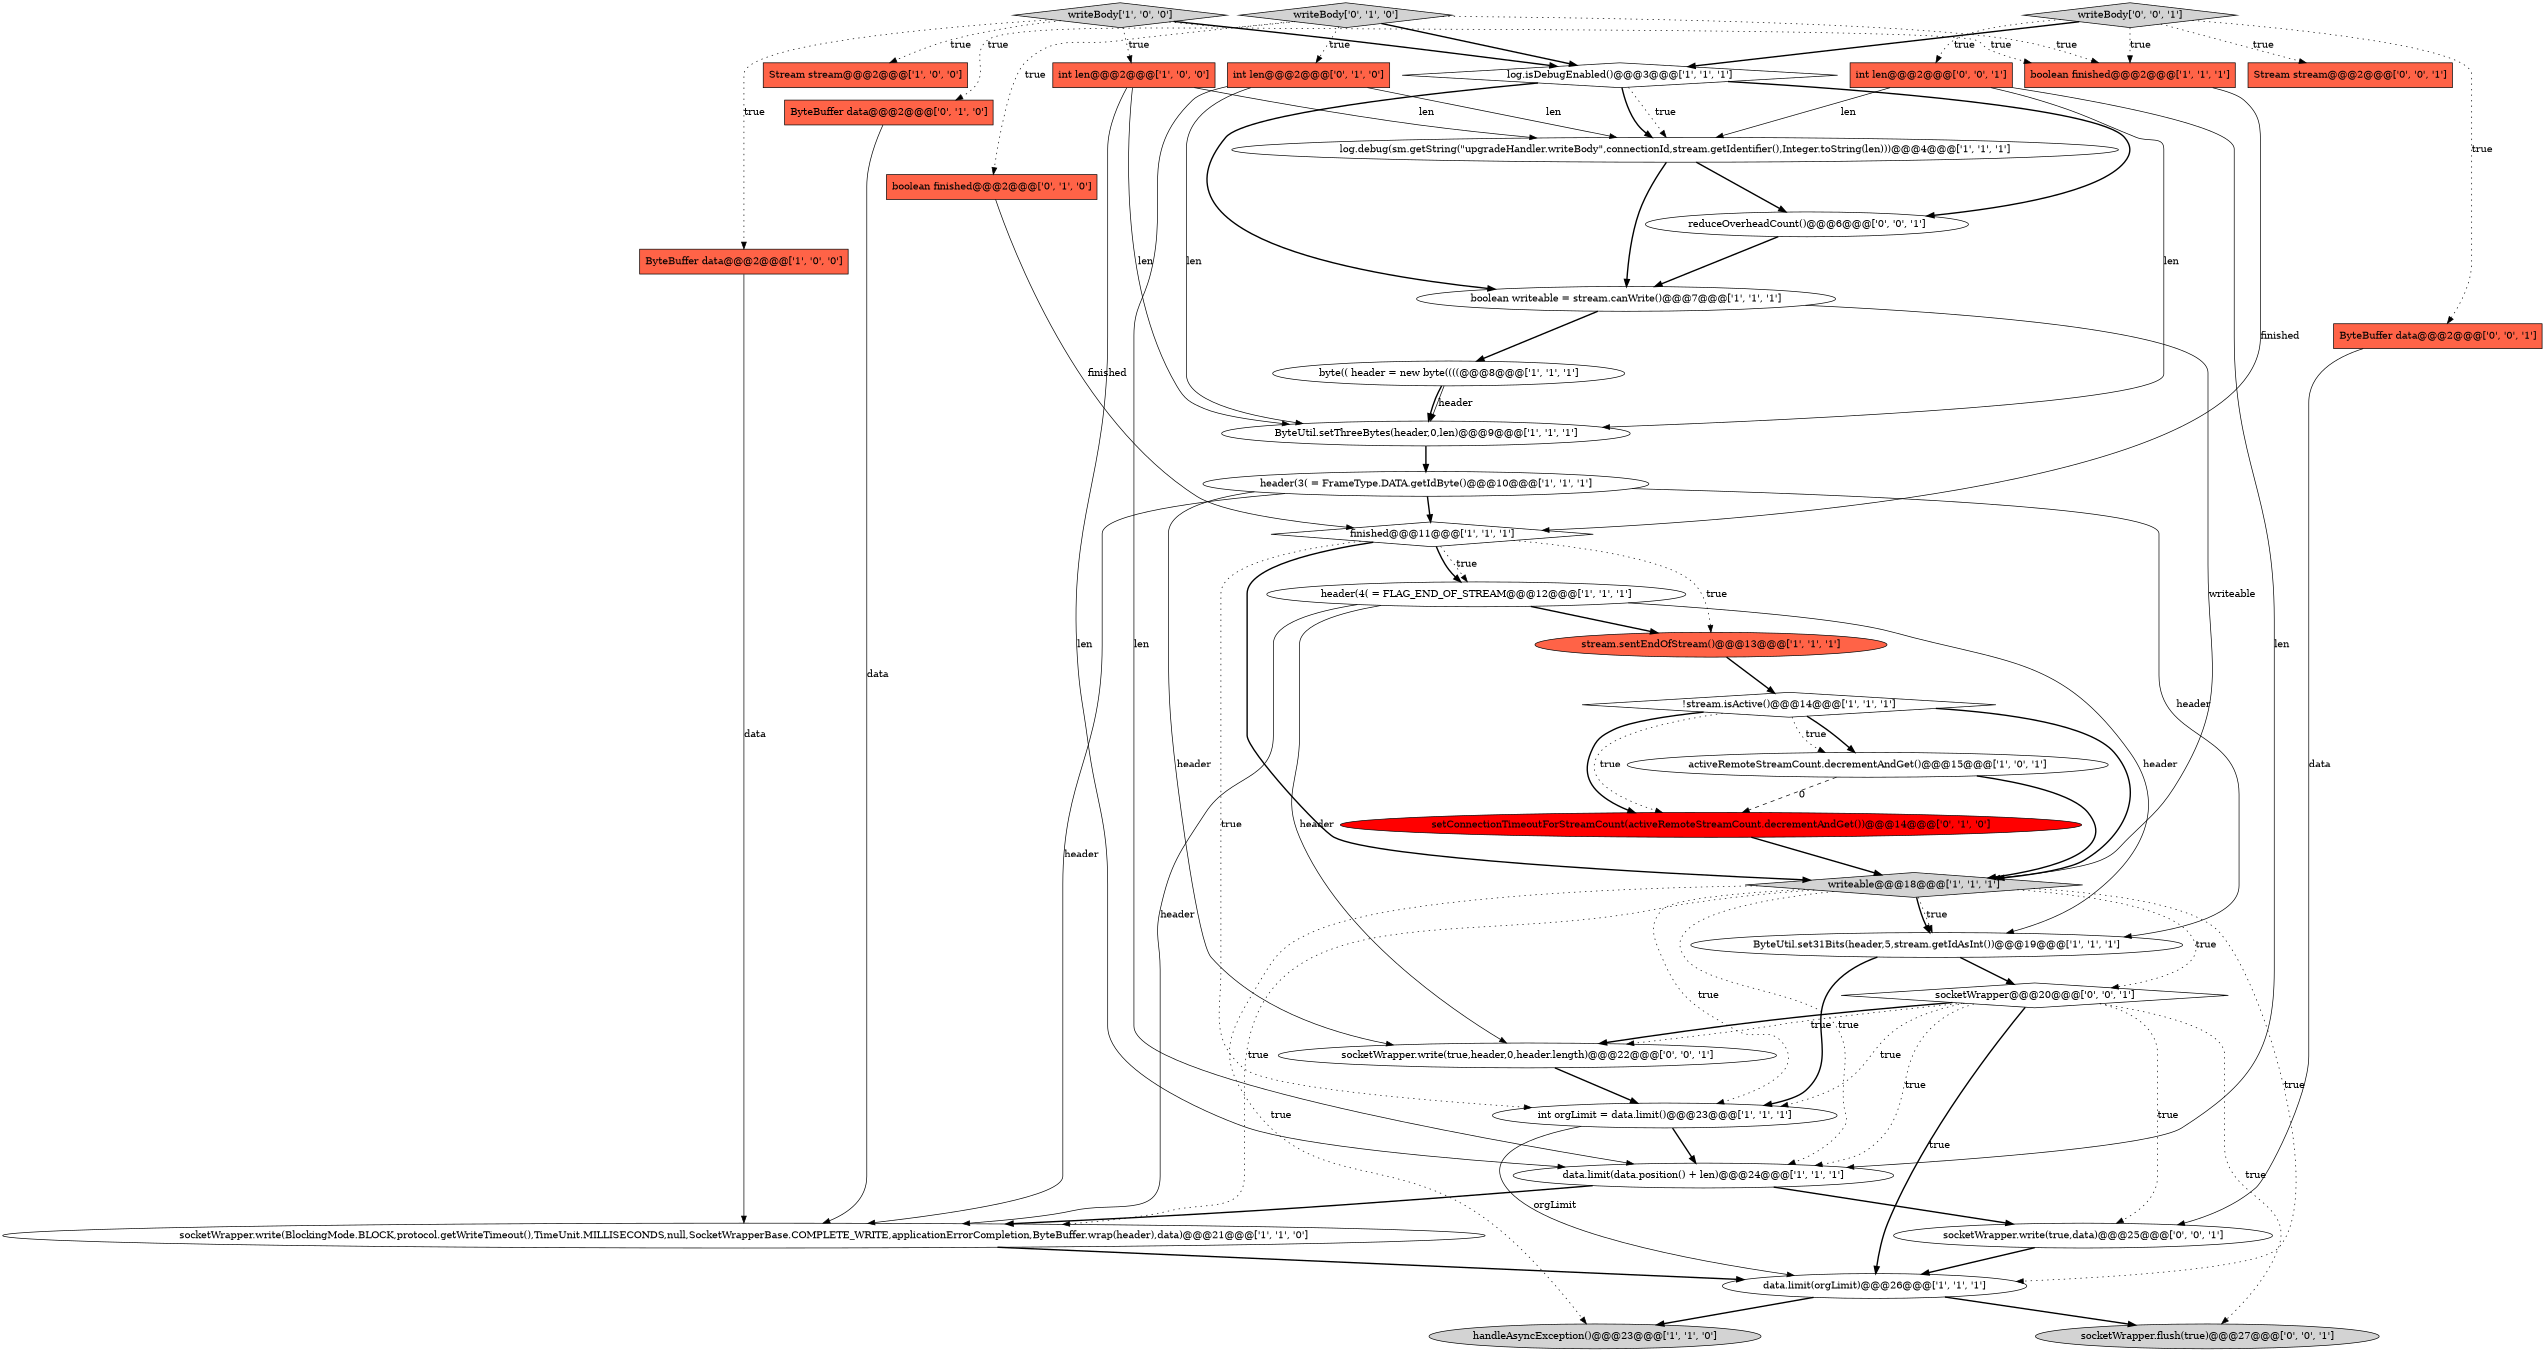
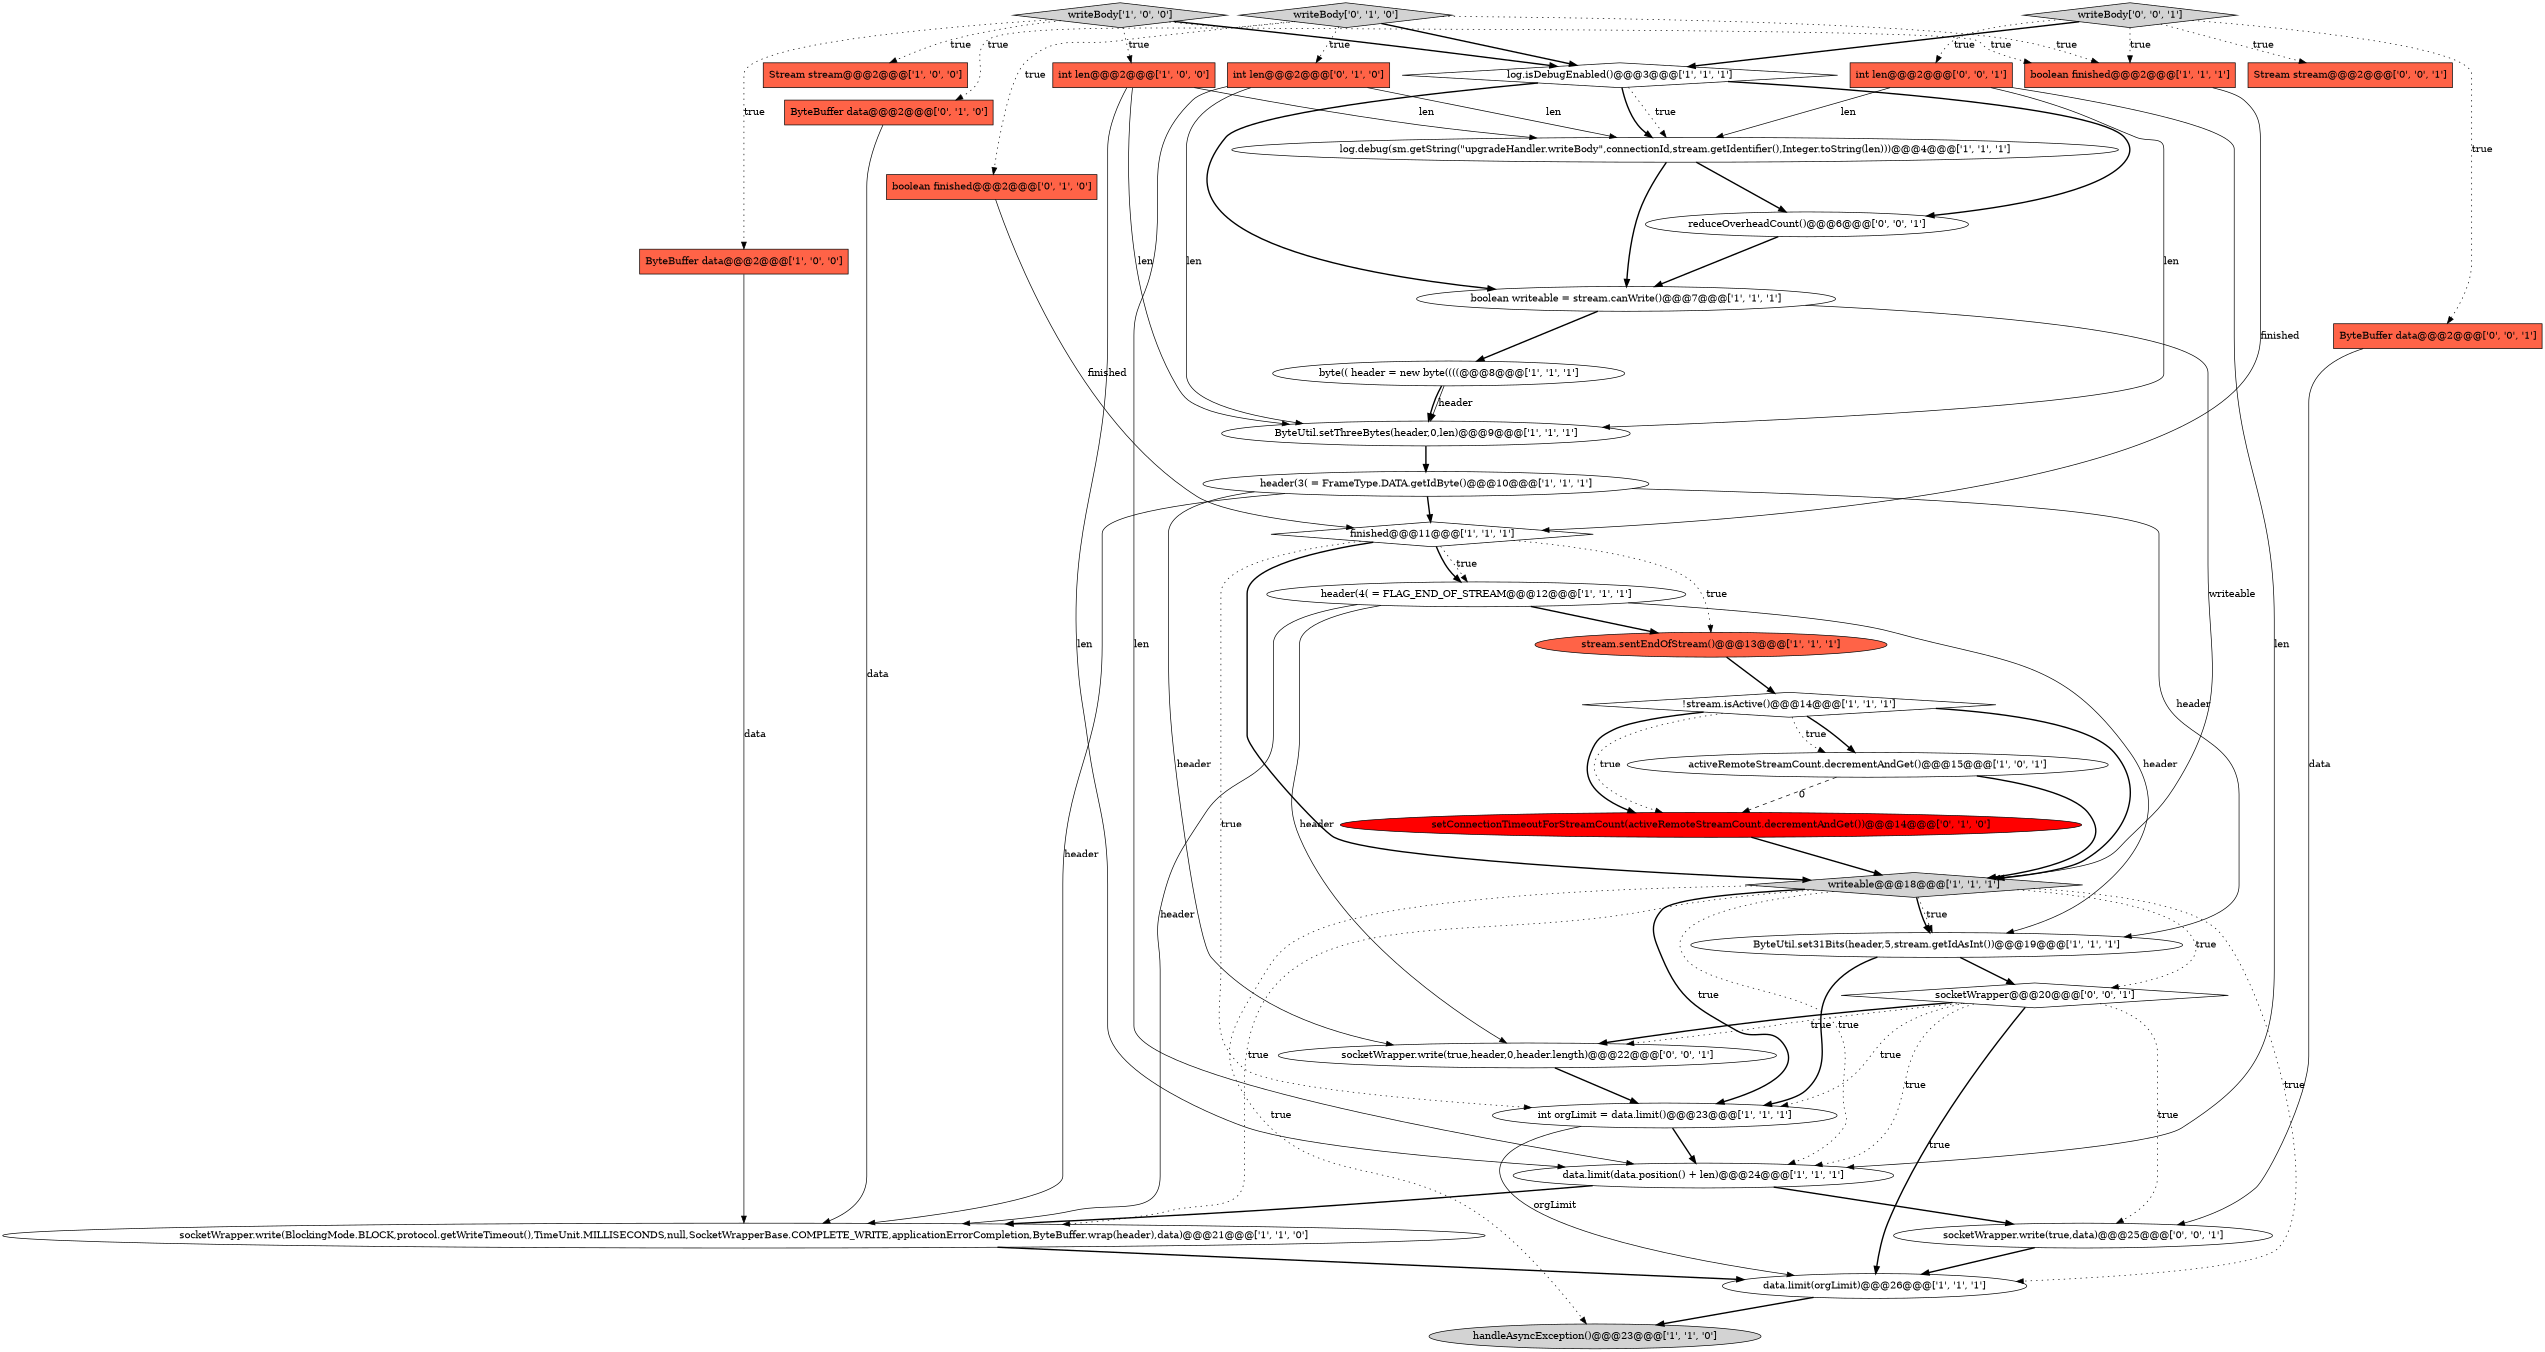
(1675, 983) -> (1675, 983)
(2207, 1336) -> none
